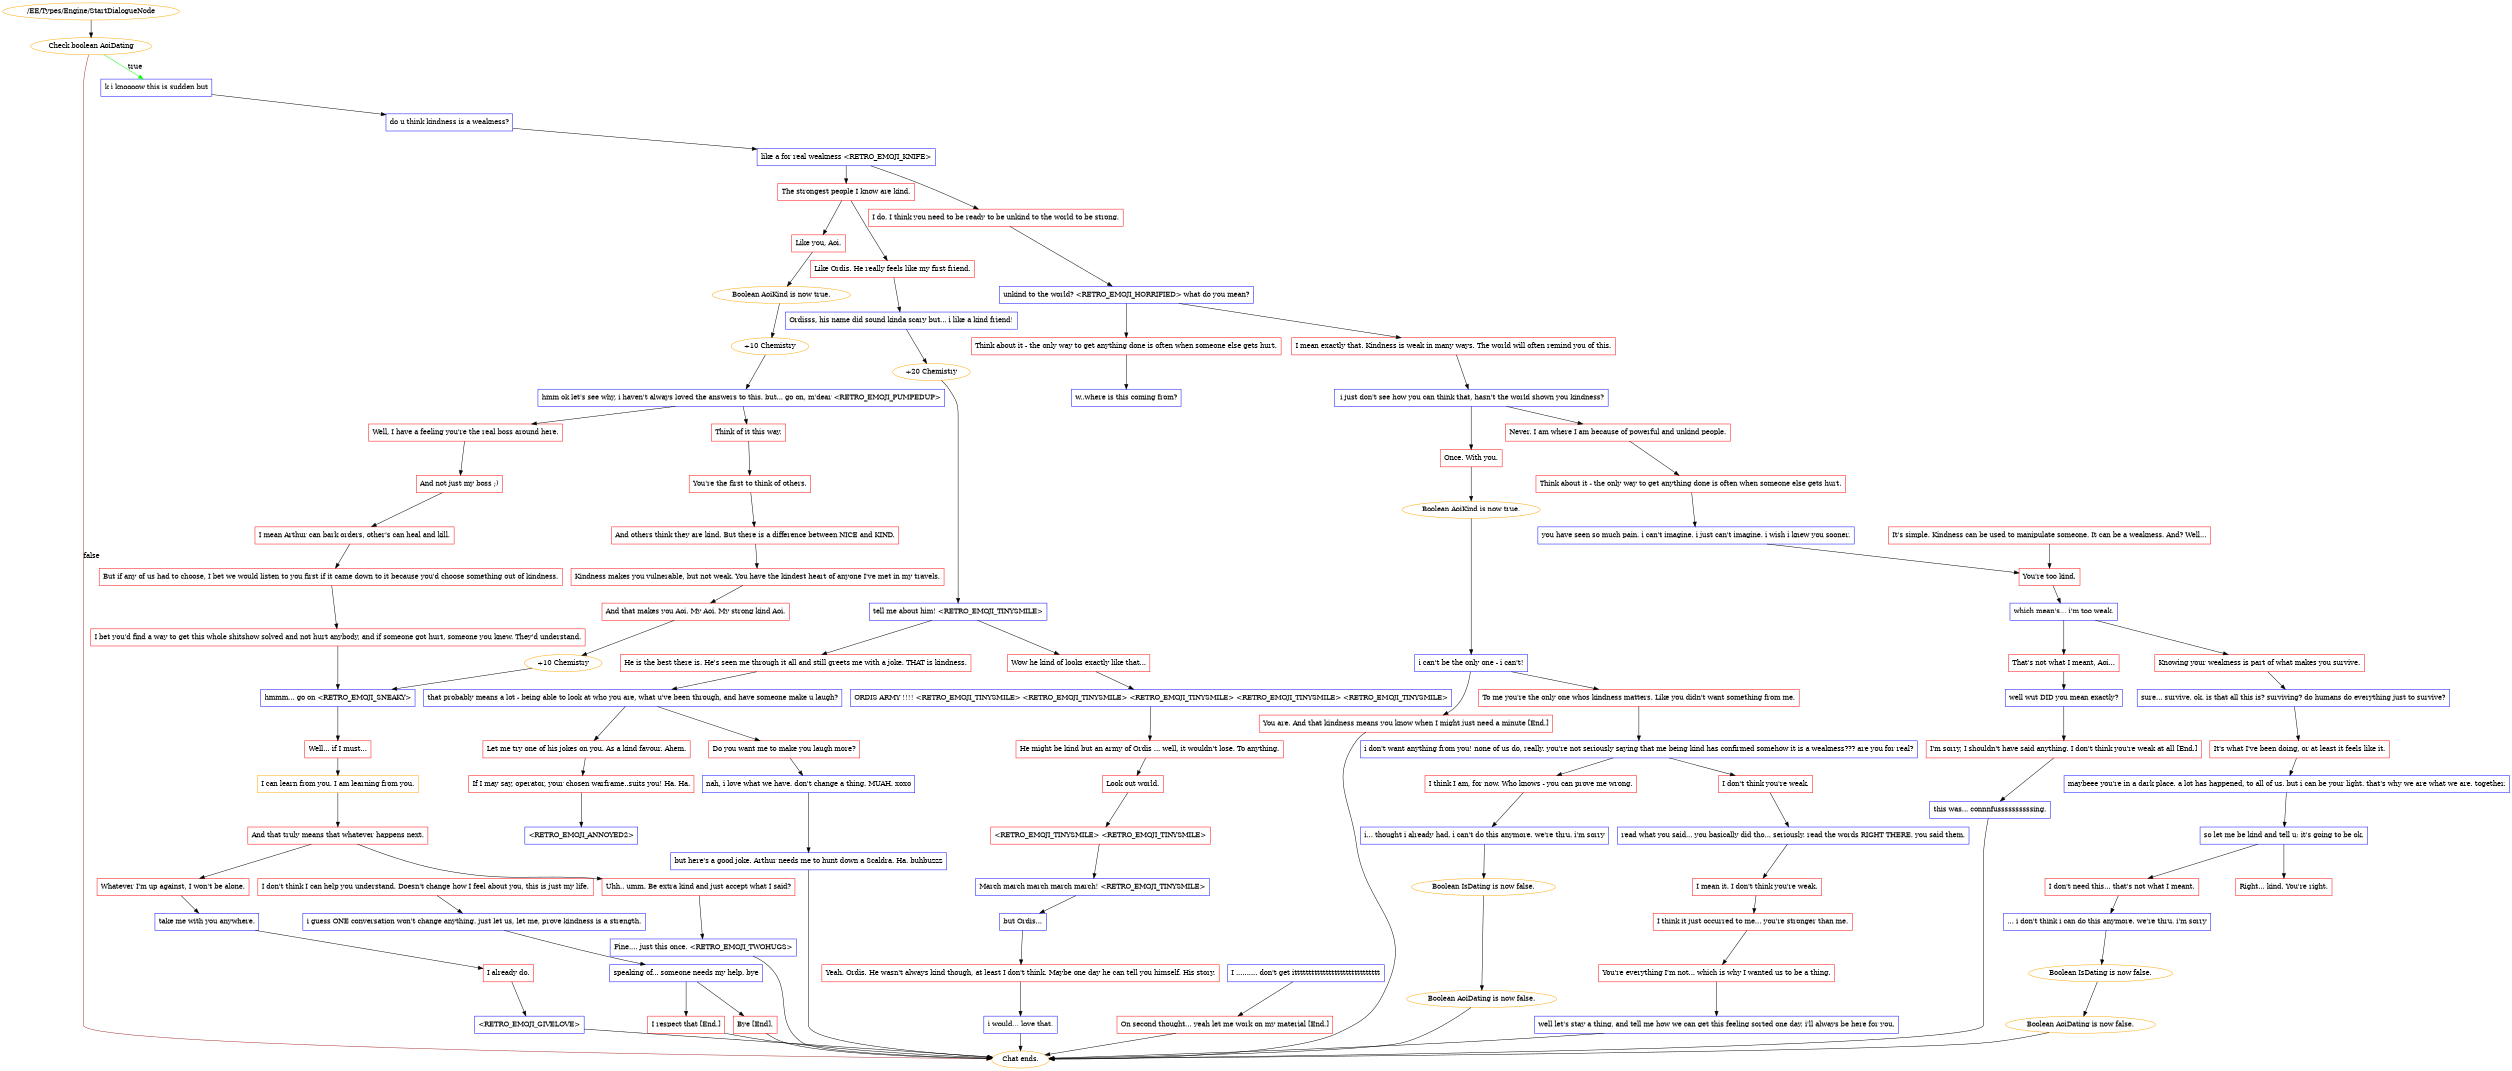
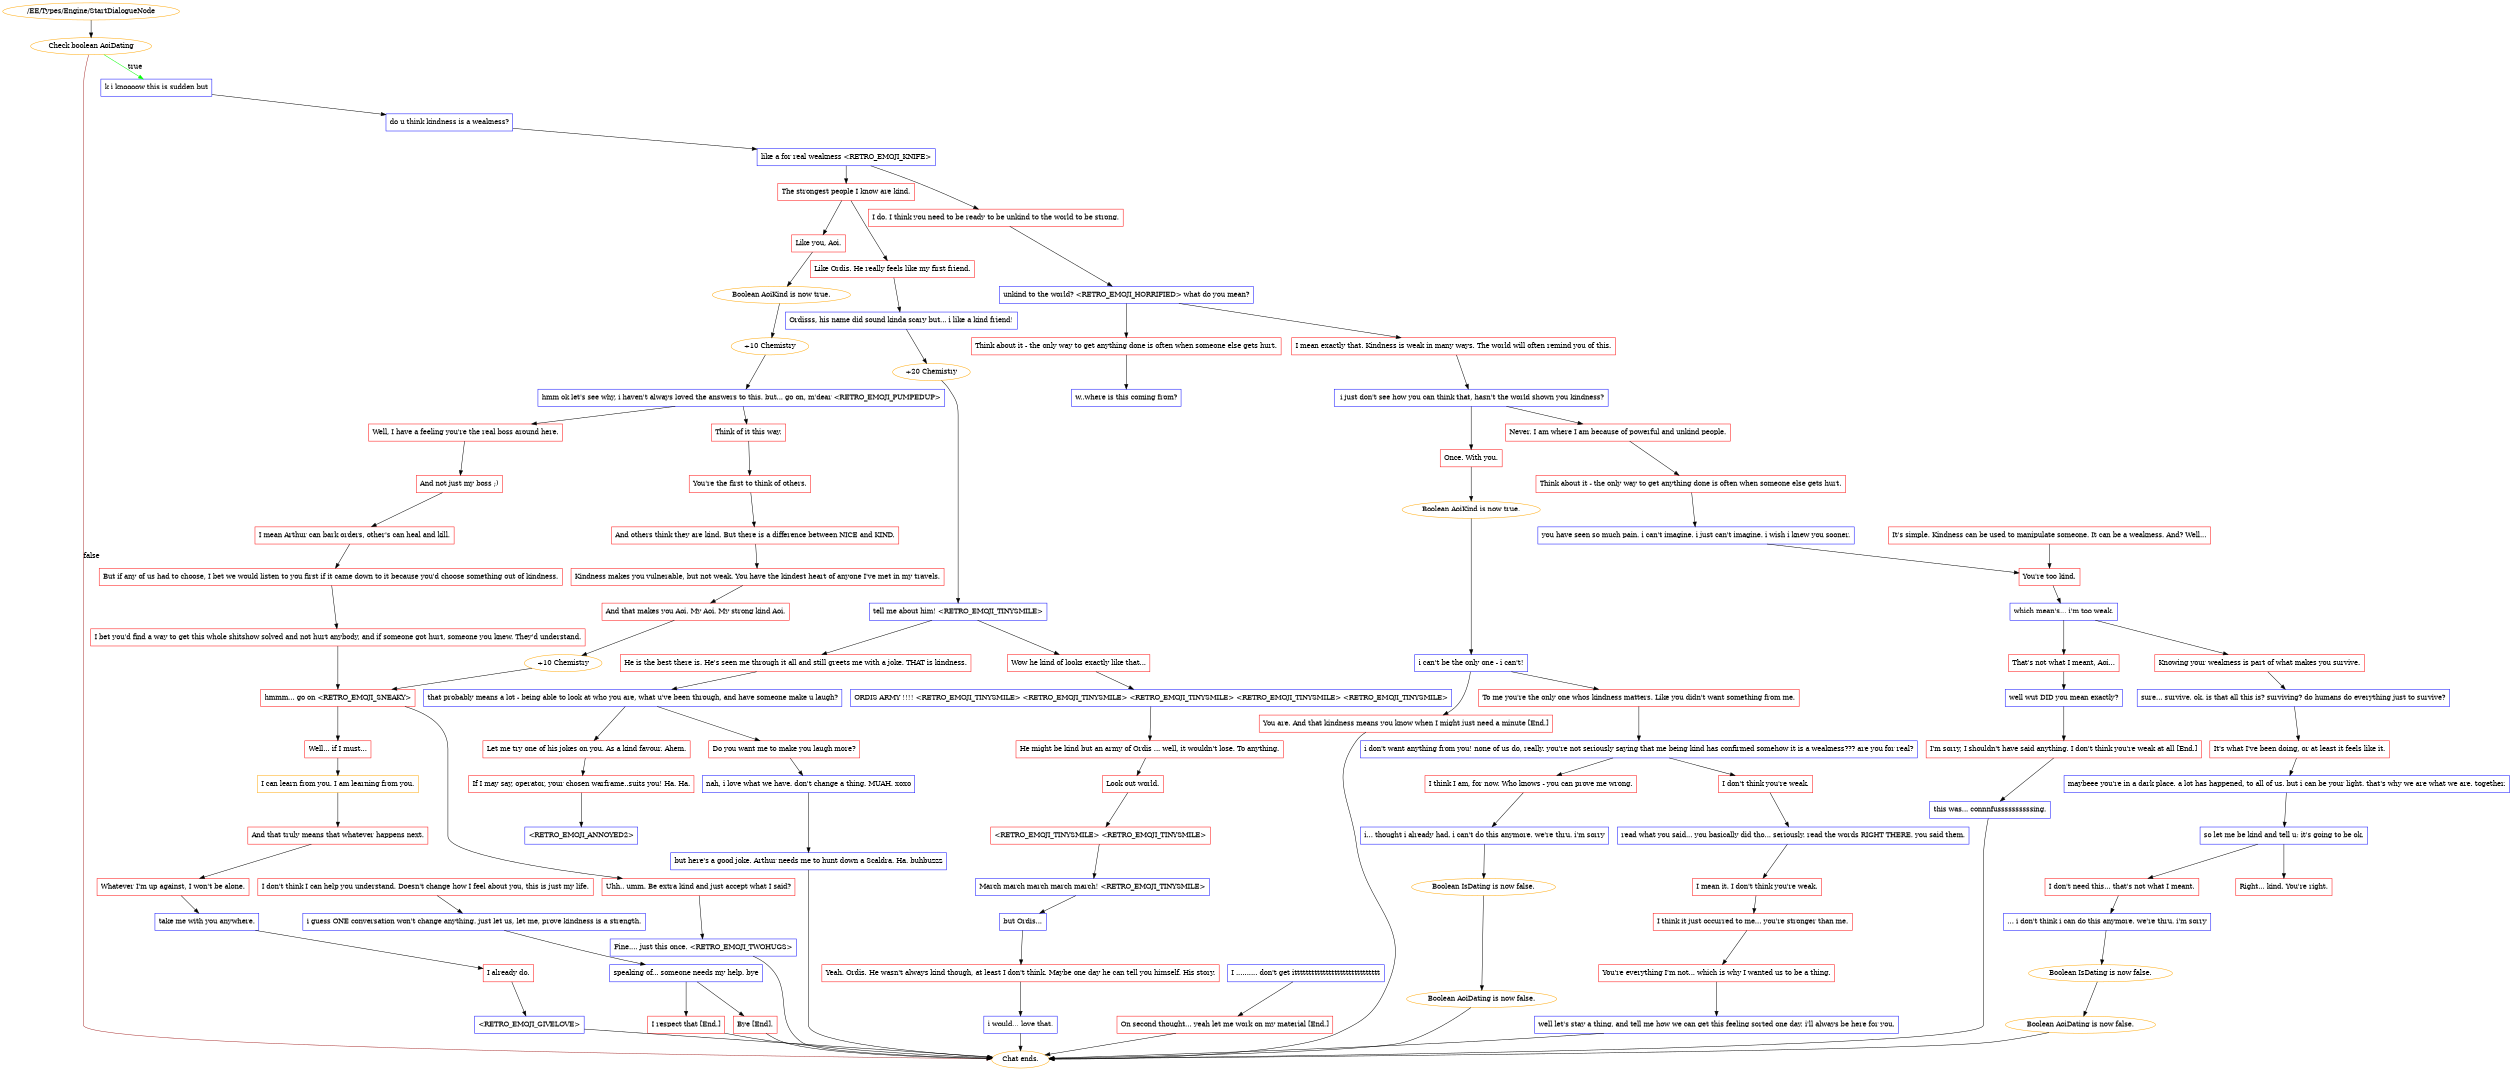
(338, 698) -> (338, 698)
(475, 875) -> (457, 845)
